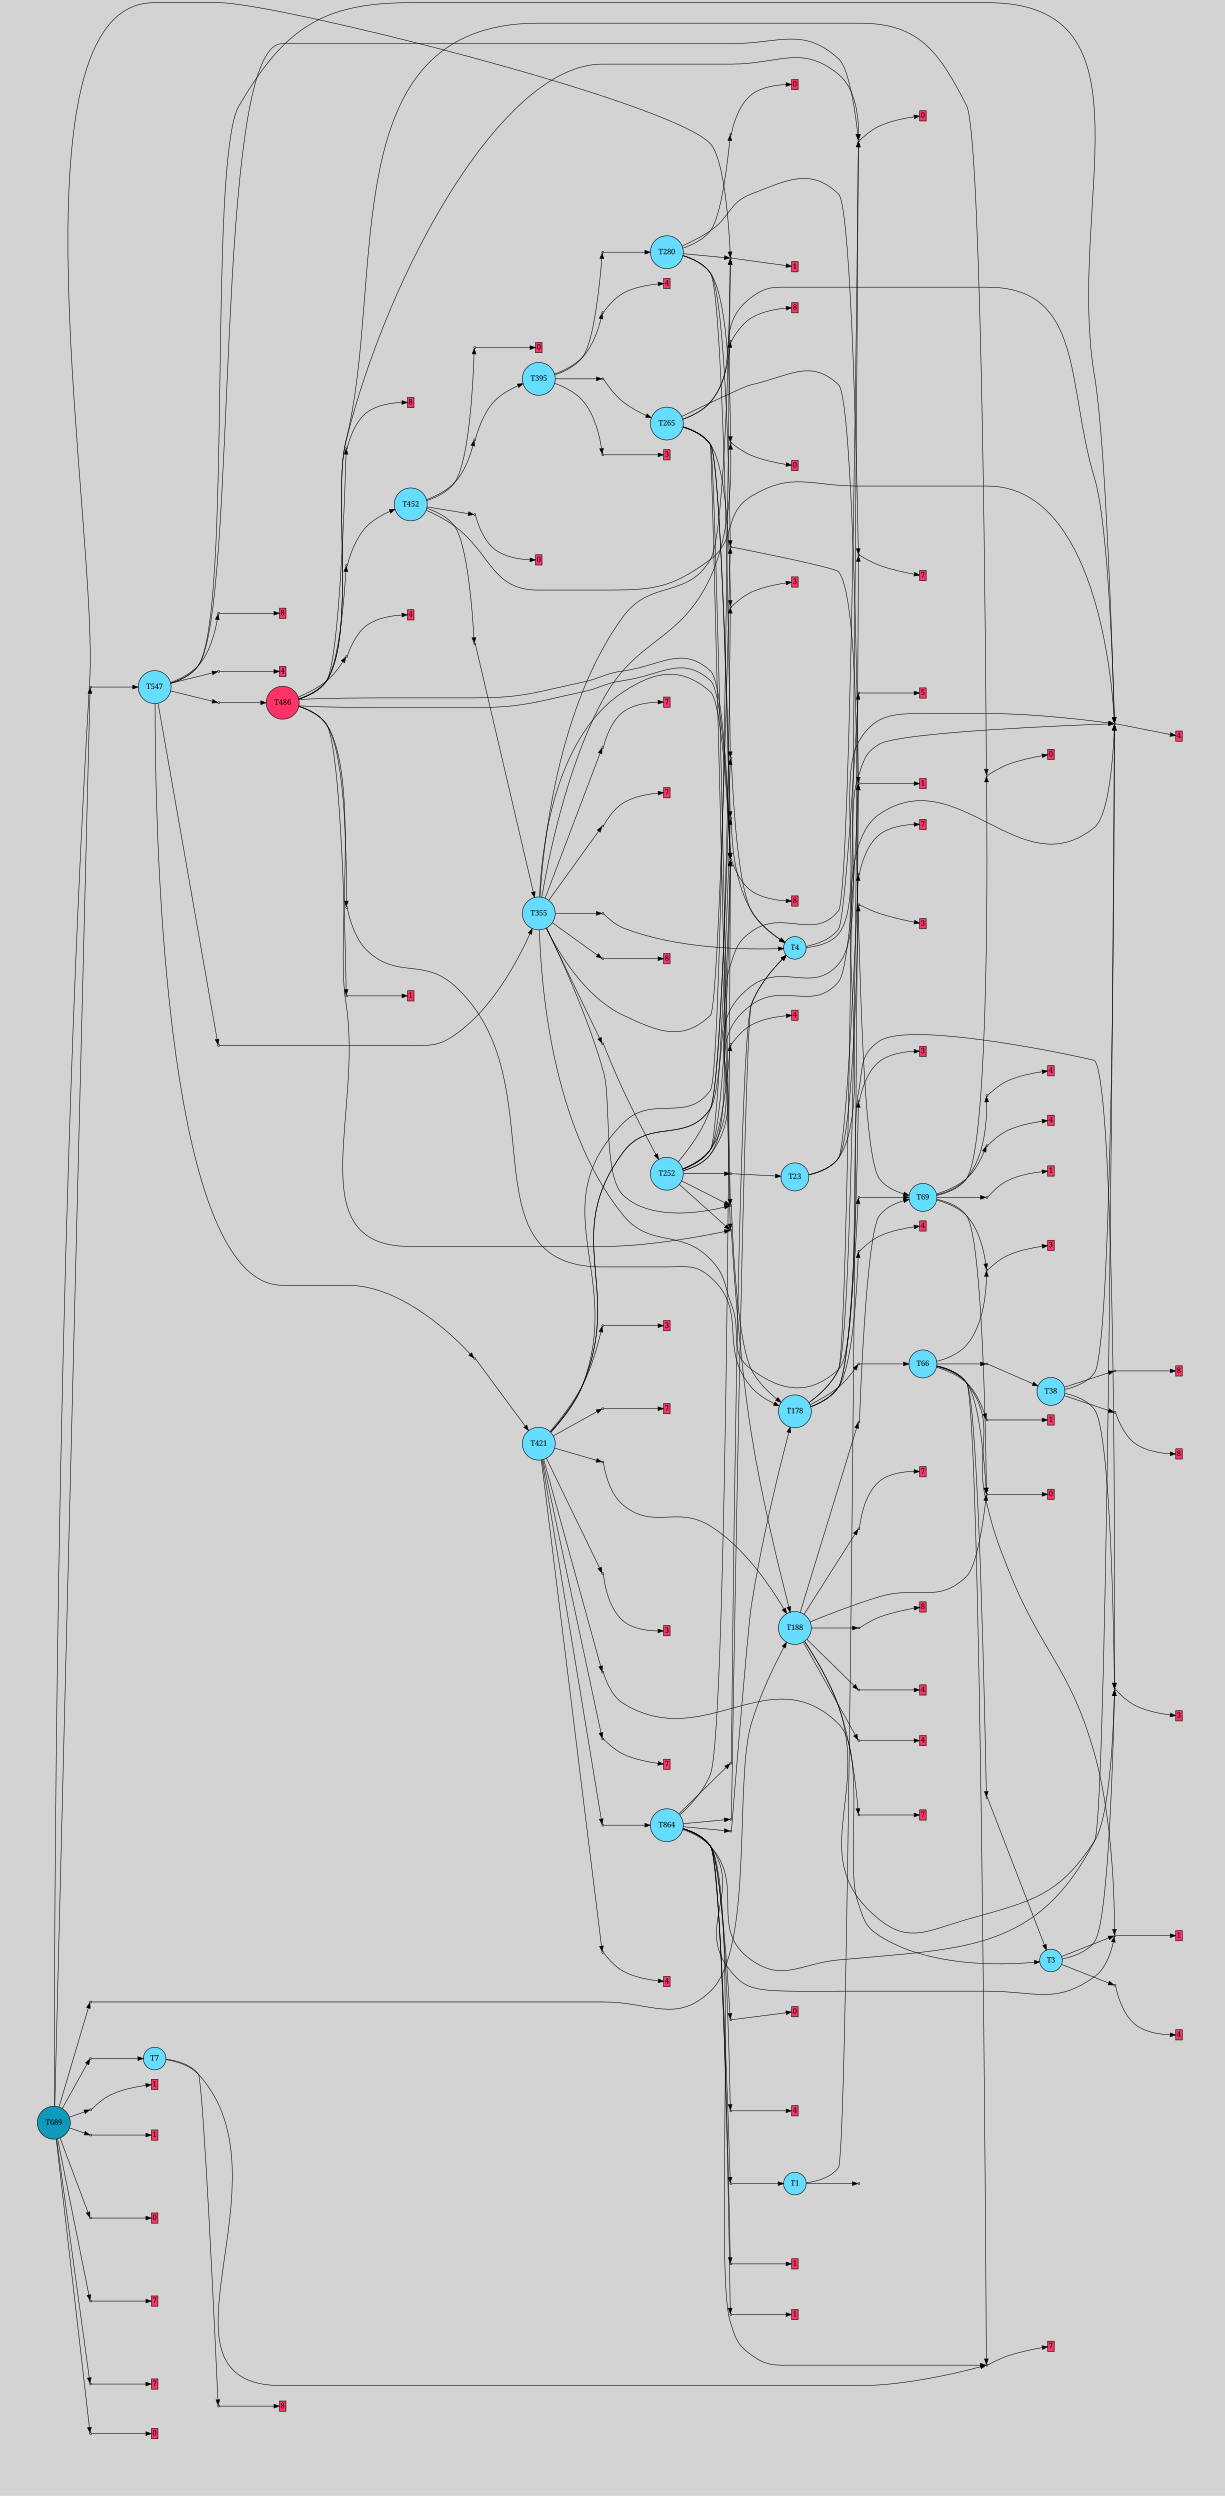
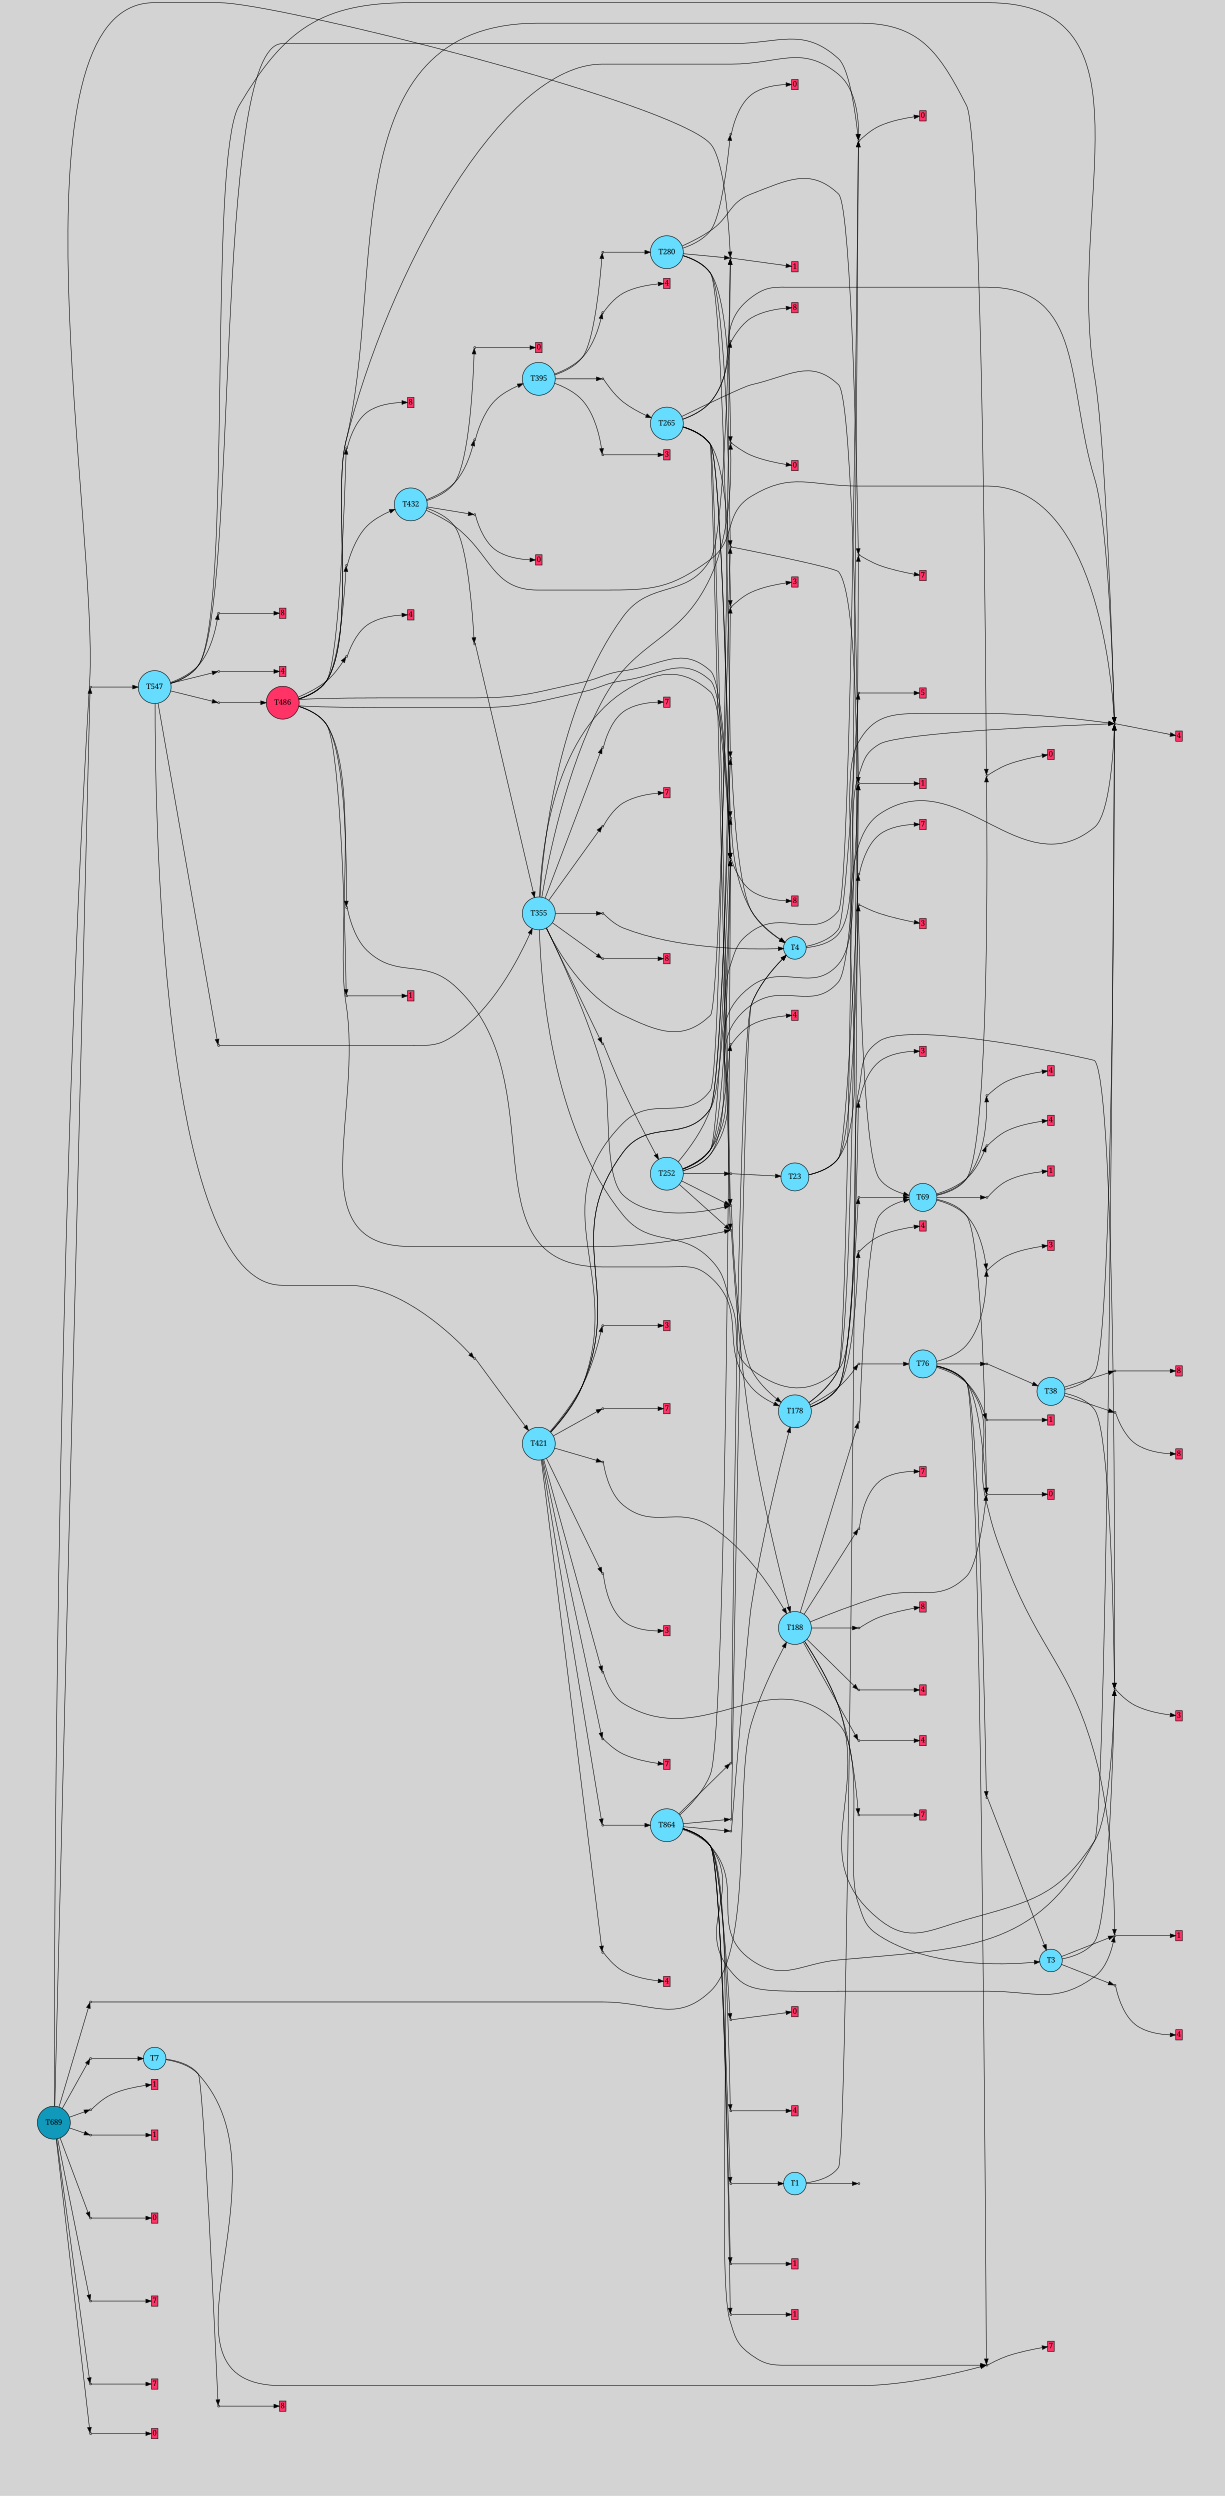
(411, 504) -> (411, 504)
(923, 1364) -> (923, 1364)
